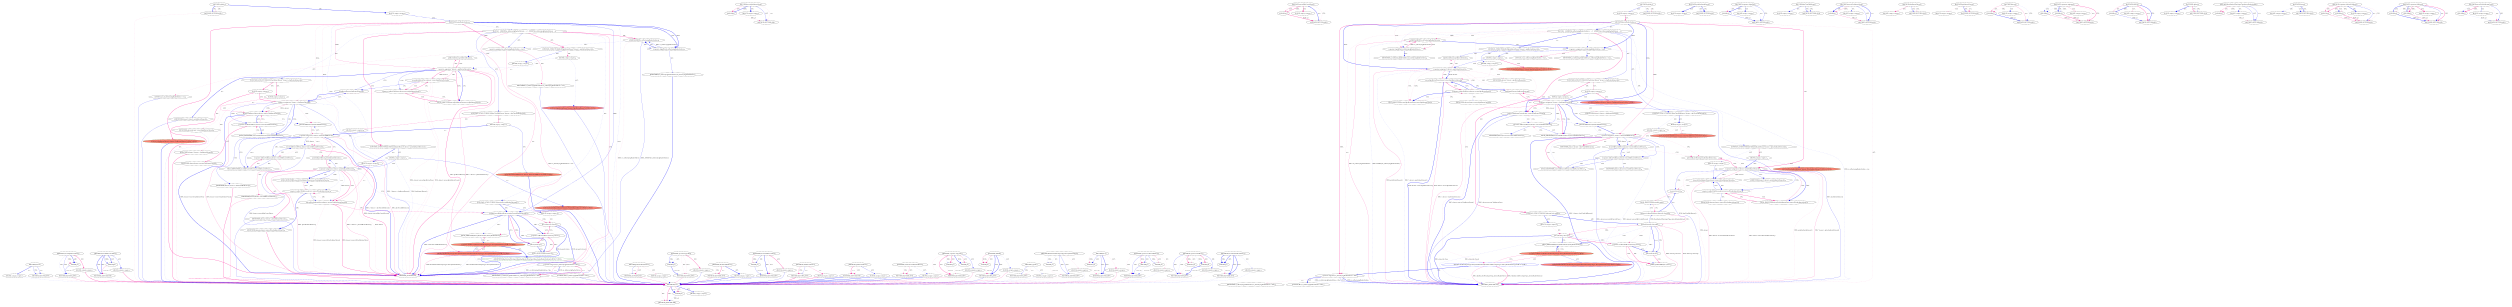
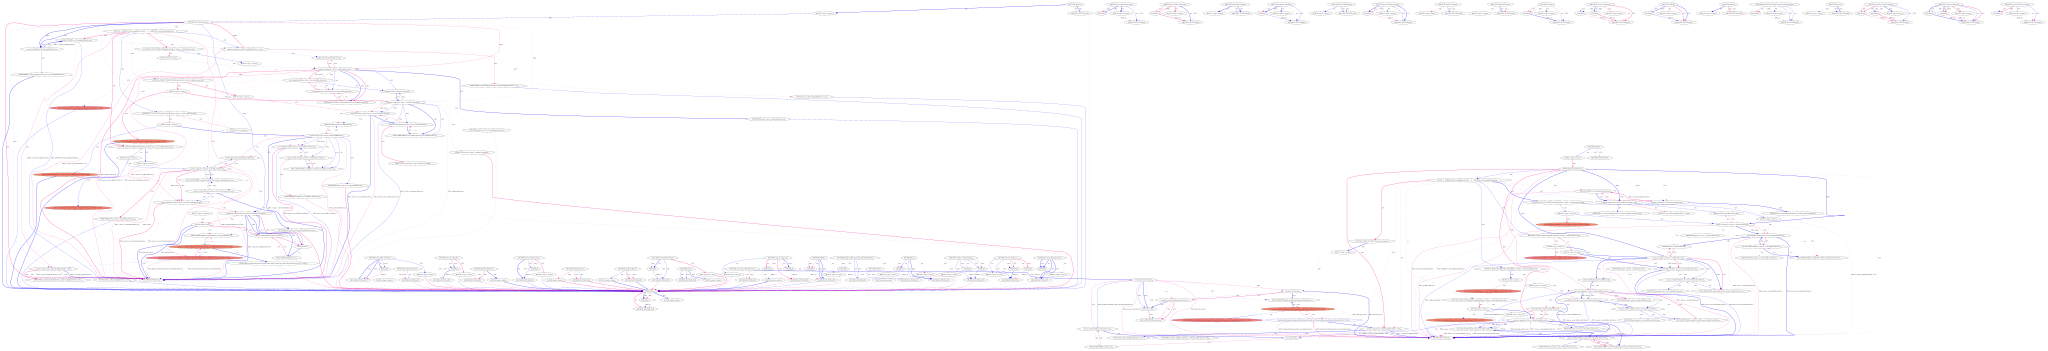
(498, 202) -> none
(1594, 221) -> (943, 272)
